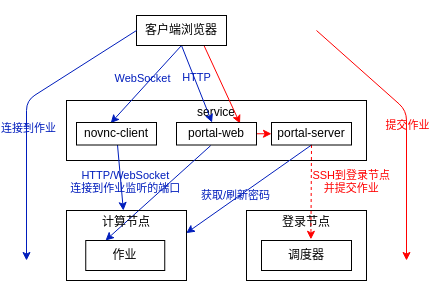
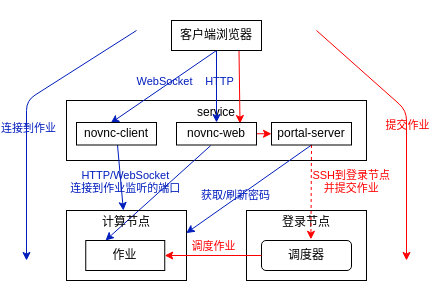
(182, 31) -> (217, 36)
(217, 134) -> (217, 134)
none -> (216, 256)
(307, 256) -> (307, 256)
